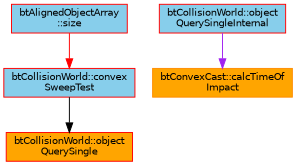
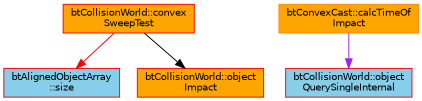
(69, 46) -> (99, 47)
(222, 46) -> (349, 46)
(69, 83) -> (129, 19)
(69, 147) -> (200, 83)
